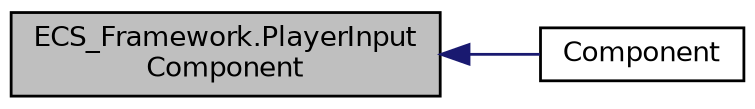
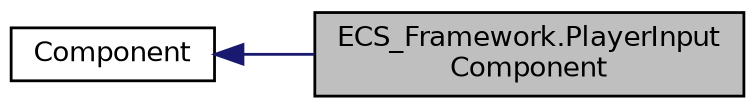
(505, 54) -> (279, 54)
